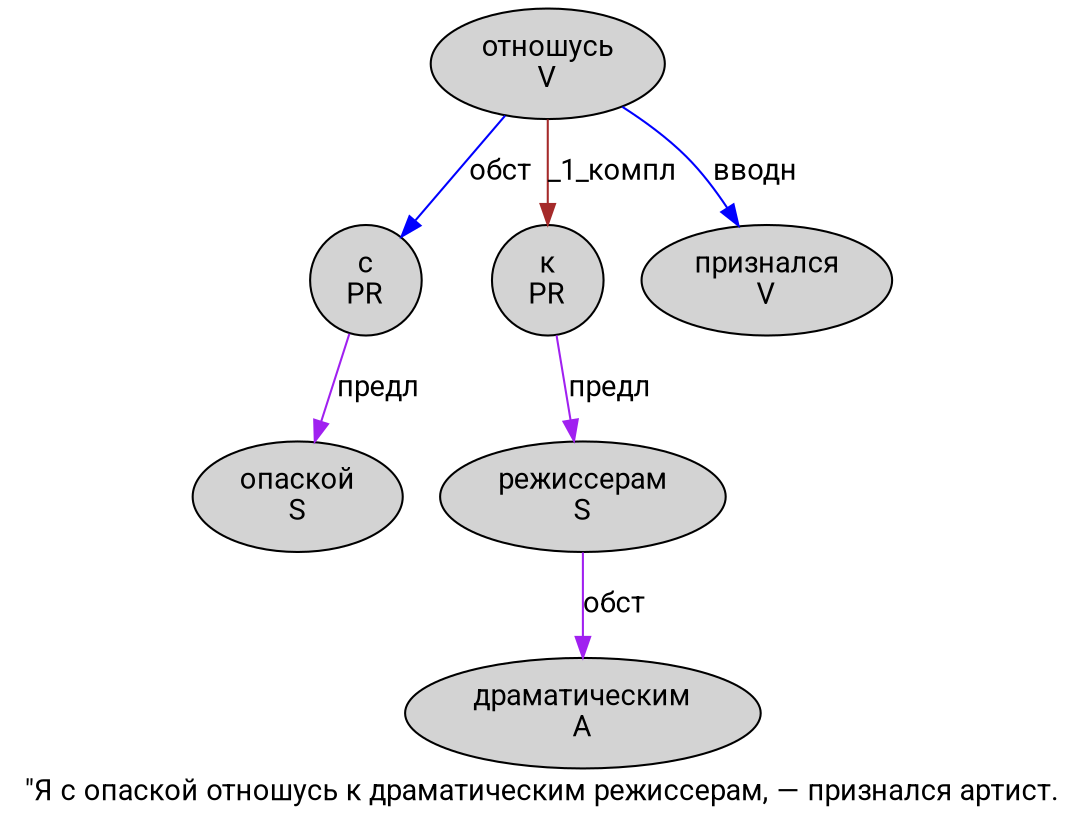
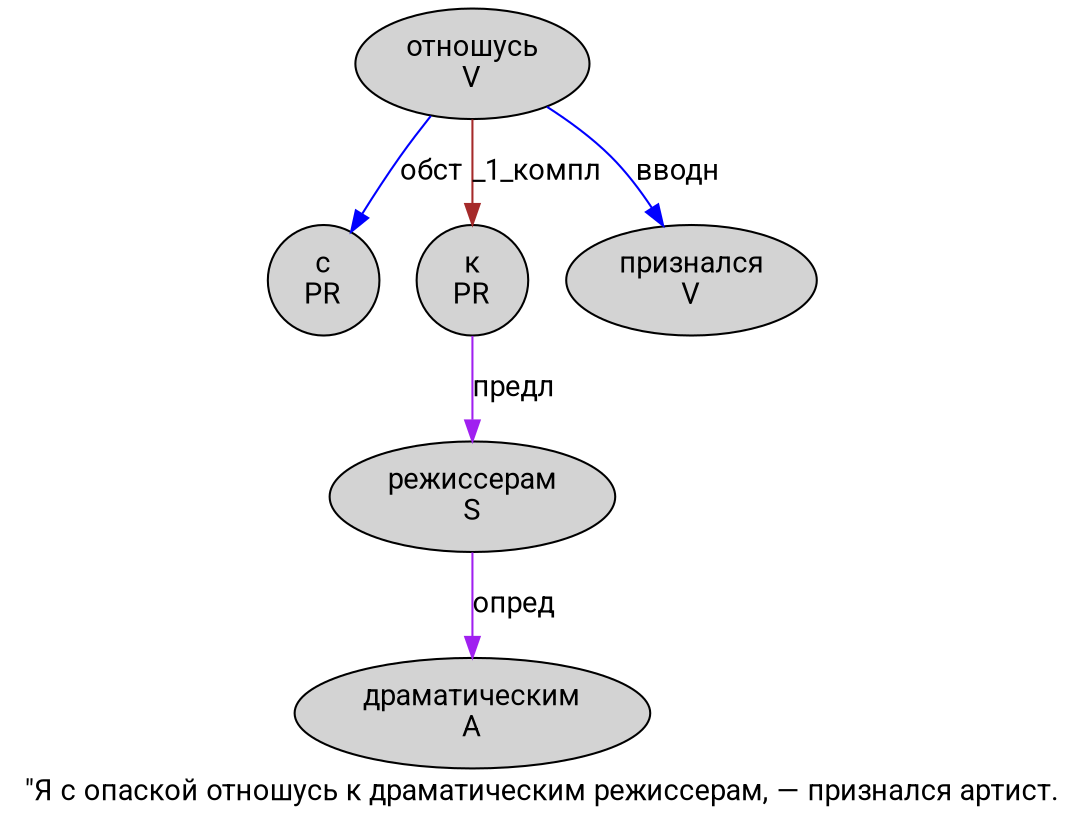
(298, 497) -> none
(615, 605) -> (514, 605)
